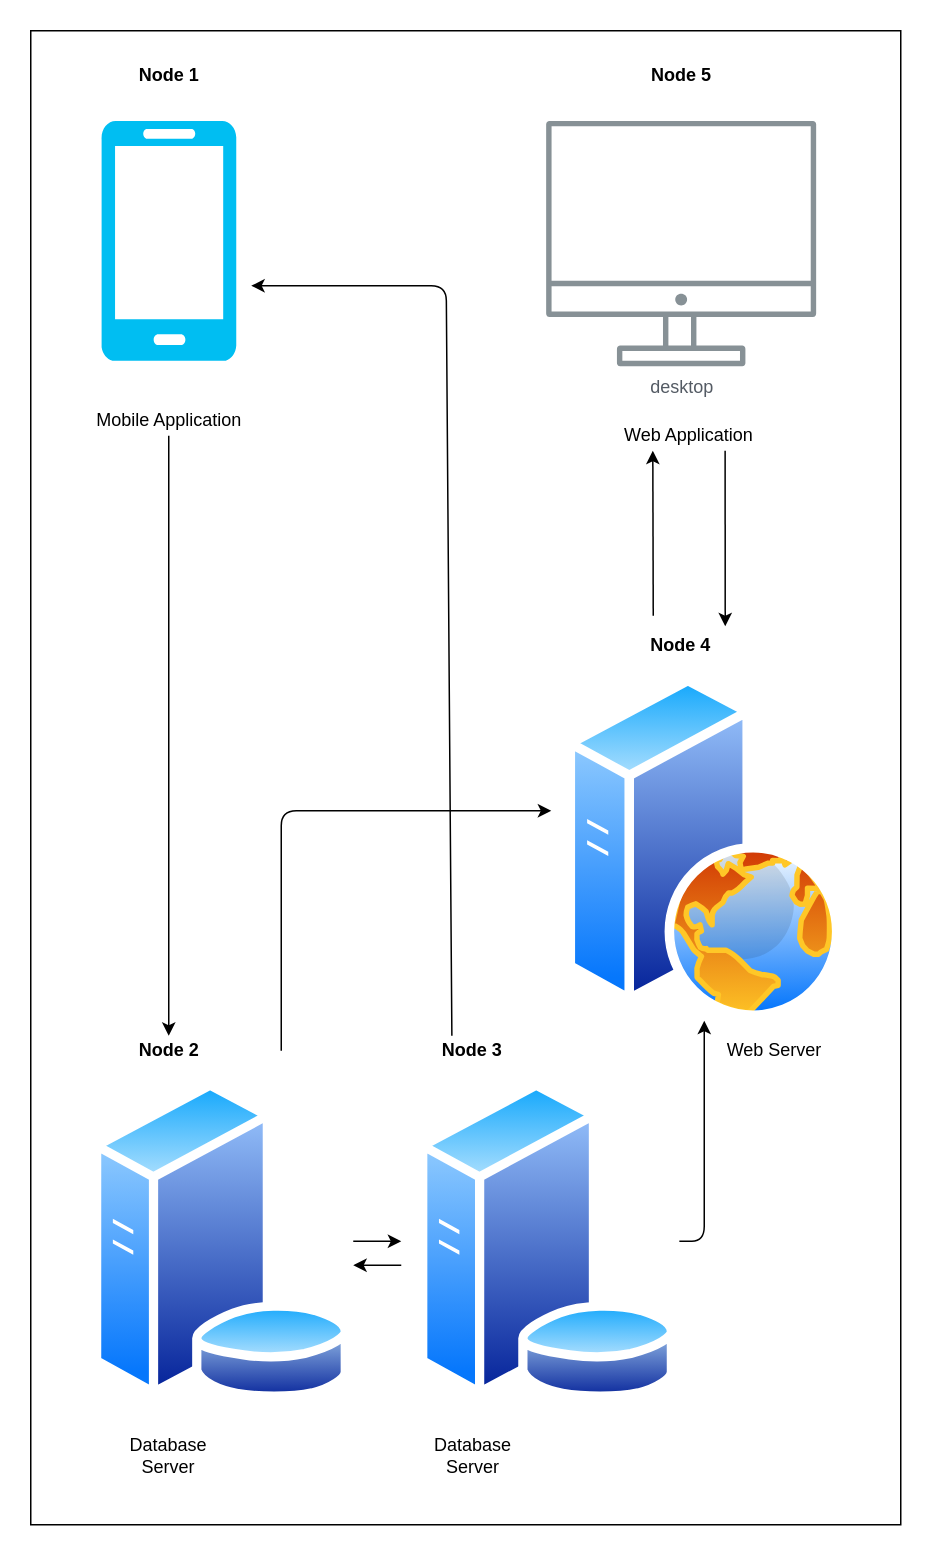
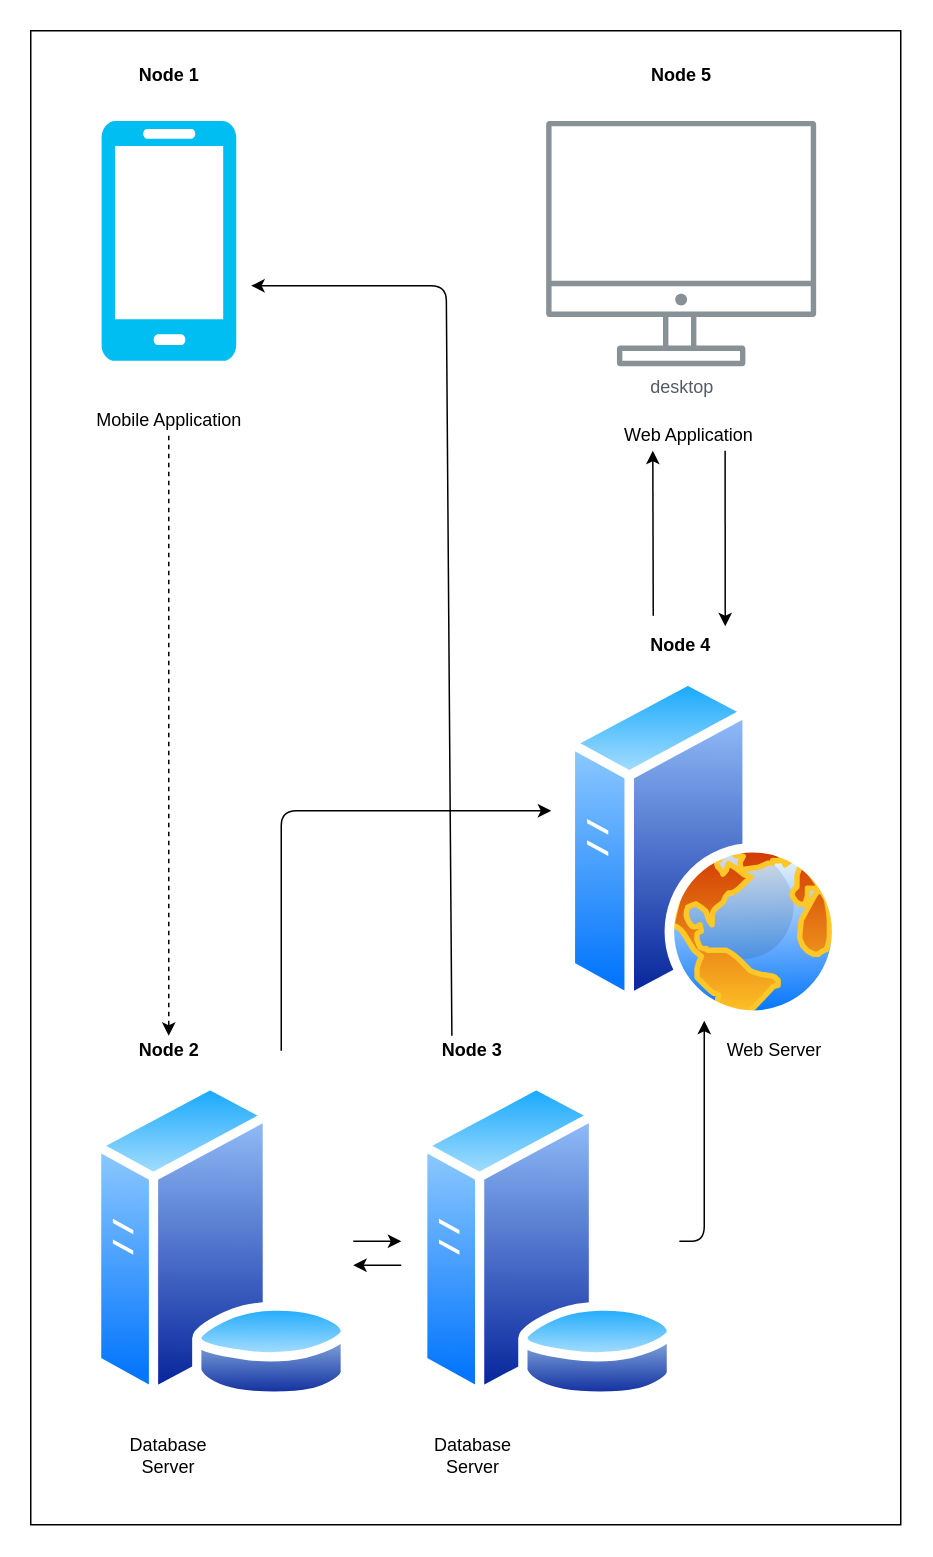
(169, 730) -> (169, 730)
